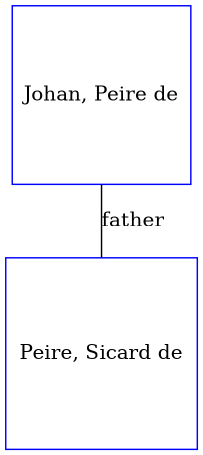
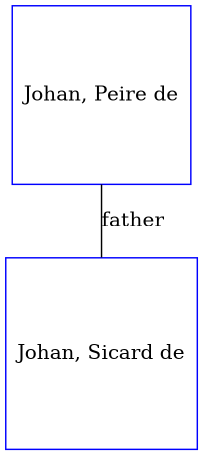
(102, 354) -> (102, 354)
